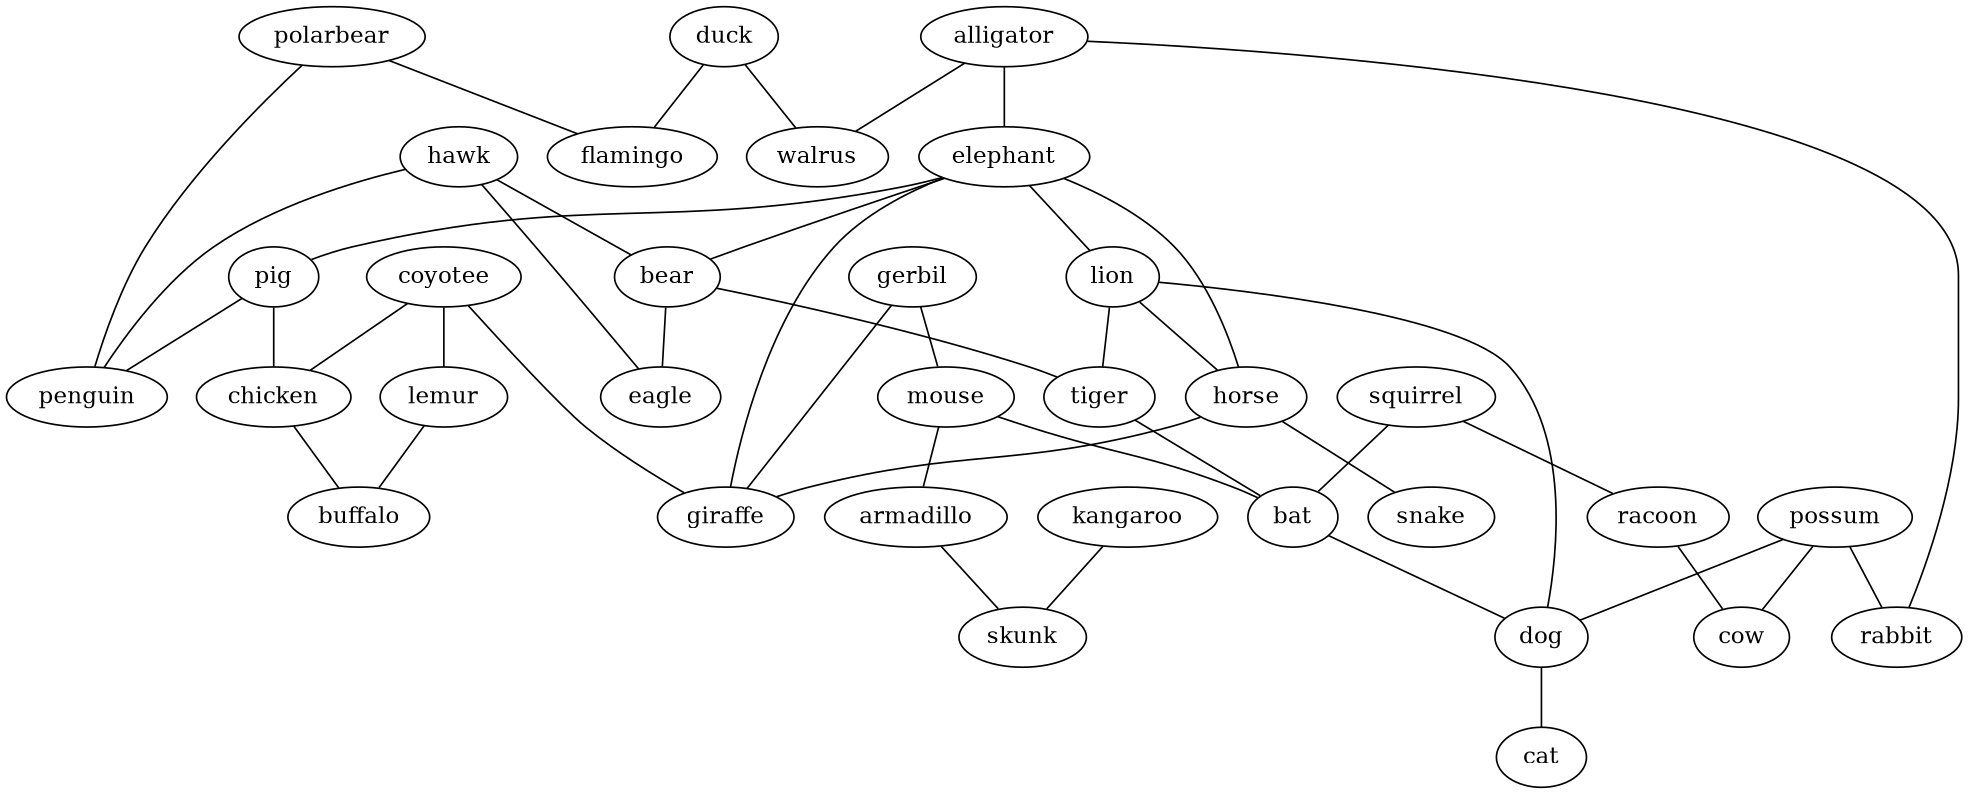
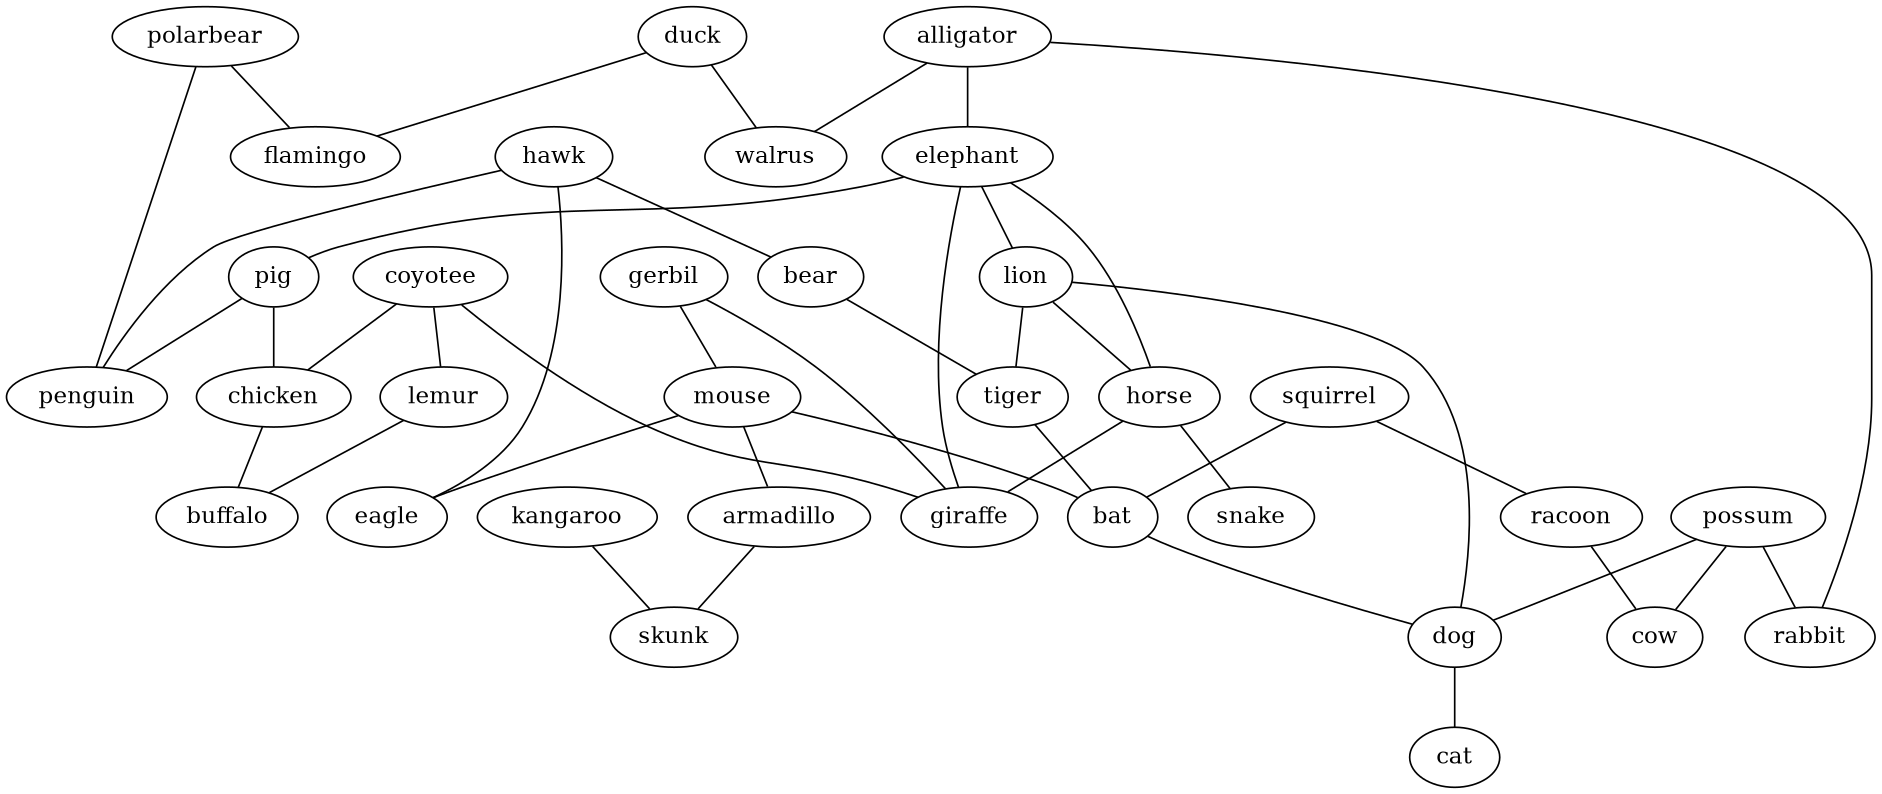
(827, 218) -> none
(664, 337) -> (555, 455)
